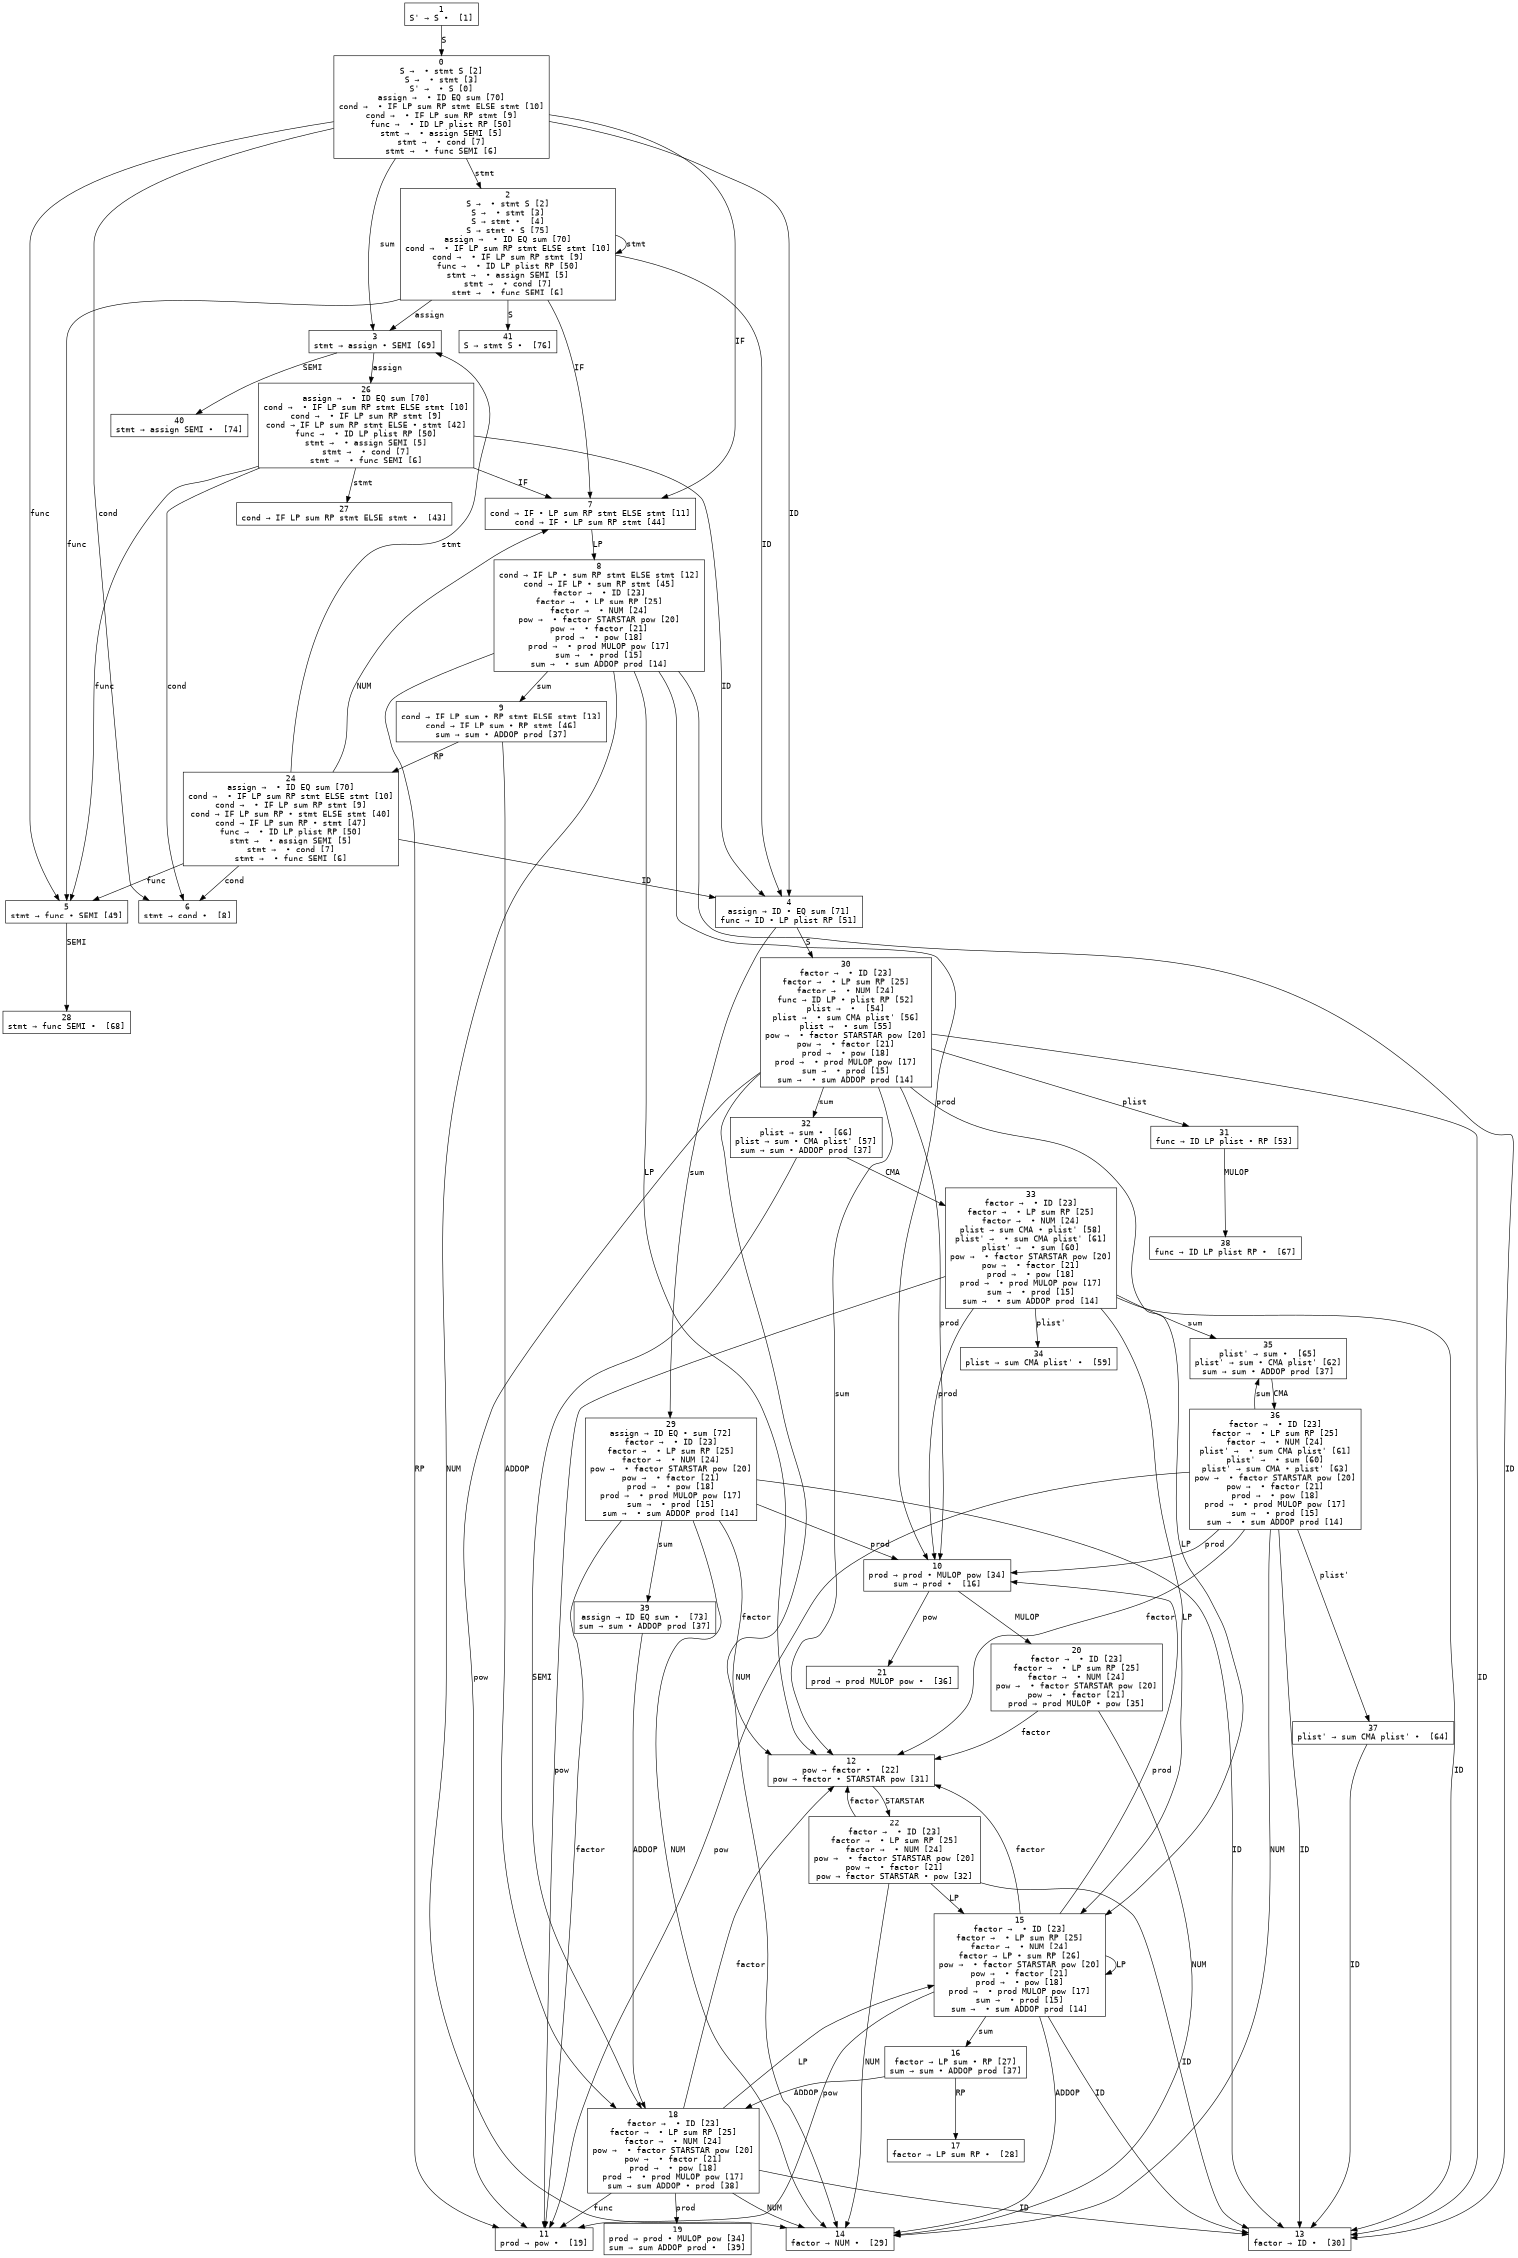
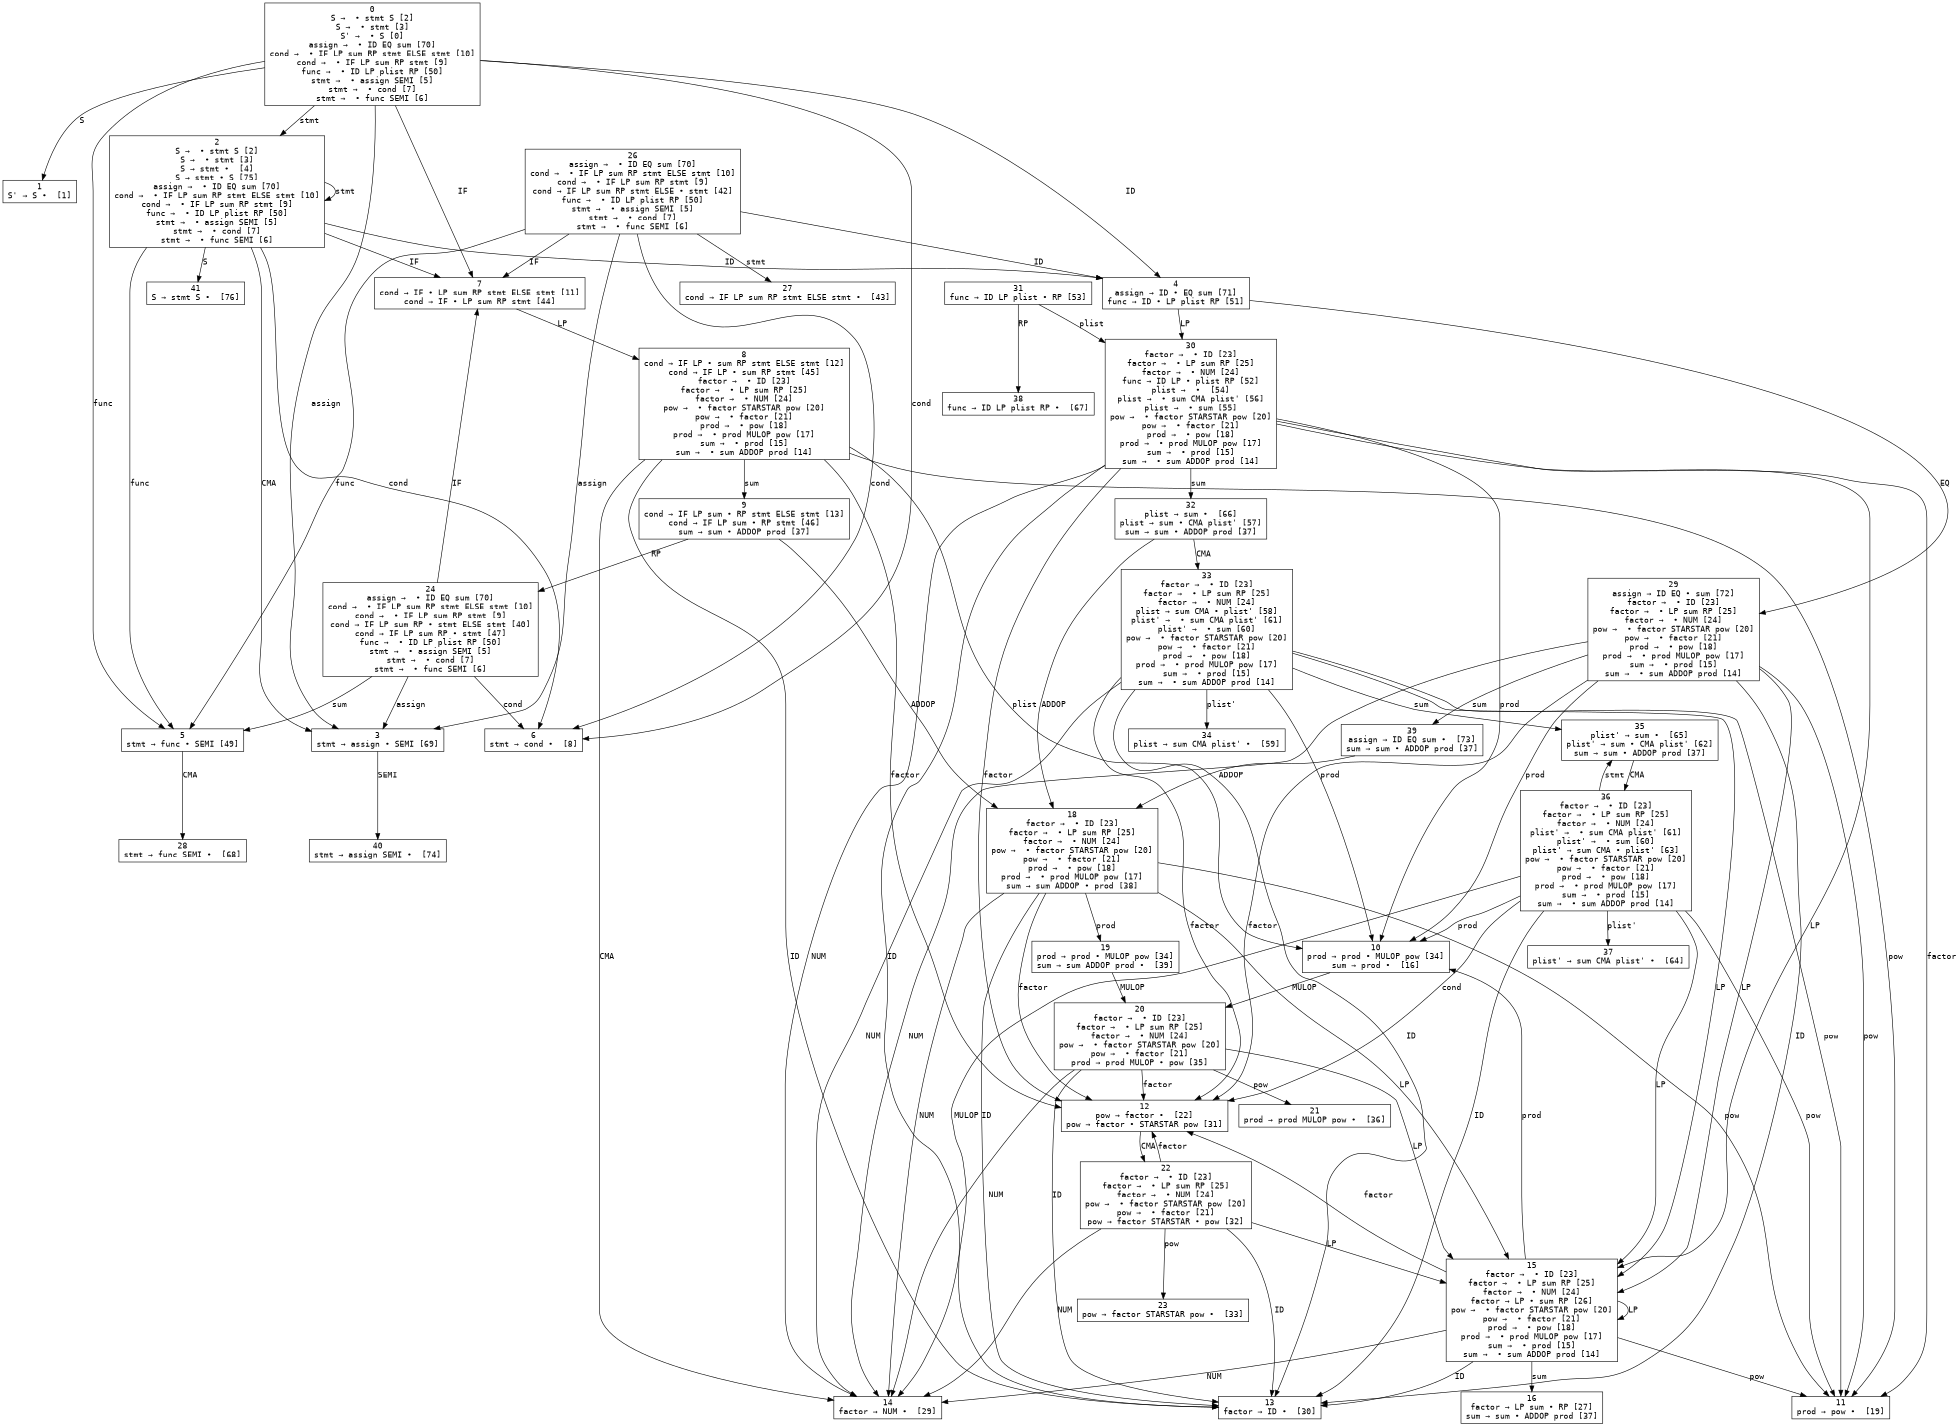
(442, 38) -> (136, 93)
(387, 244) -> (326, 404)
(430, 315) -> (269, 484)
(373, 365) -> (574, 519)
none -> (398, 490)
(452, 545) -> (411, 705)
(364, 686) -> (457, 484)
(554, 868) -> none
none -> (1183, 876)
(156, 881) -> (340, 705)
(77, 943) -> (190, 775)
(808, 943) -> (1185, 324)
none -> (1744, 975)
none -> (1117, 985)
none -> (870, 993)
none -> (1656, 1084)
(1057, 1087) -> (1070, 321)
none -> (1390, 1096)
(946, 1102) -> (1025, 705)
(649, 1173) -> (905, 775)
(697, 1173) -> (1945, 484)
(1237, 1173) -> (1023, 324)
none -> (1163, 1310)
(842, 1394) -> (998, 775)
(1263, 1394) -> (1615, 775)
(420, 1469) -> (1896, 957)
(454, 1469) -> (607, 957)
(1160, 1618) -> (1452, 988)
(910, 1626) -> (1249, 1086)
(481, 1677) -> (1942, 957)
(542, 1677) -> (1054, 705)
(905, 1801) -> (1148, 1147)
(590, 1850) -> (1871, 1036)
(1277, 1850) -> (967, 1116)
(1350, 1987) -> (1056, 1286)
(816, 2083) -> none
(1068, 2093) -> (1214, 1377)
(956, 2151) -> none
(603, 2208) -> (1732, 1116)
